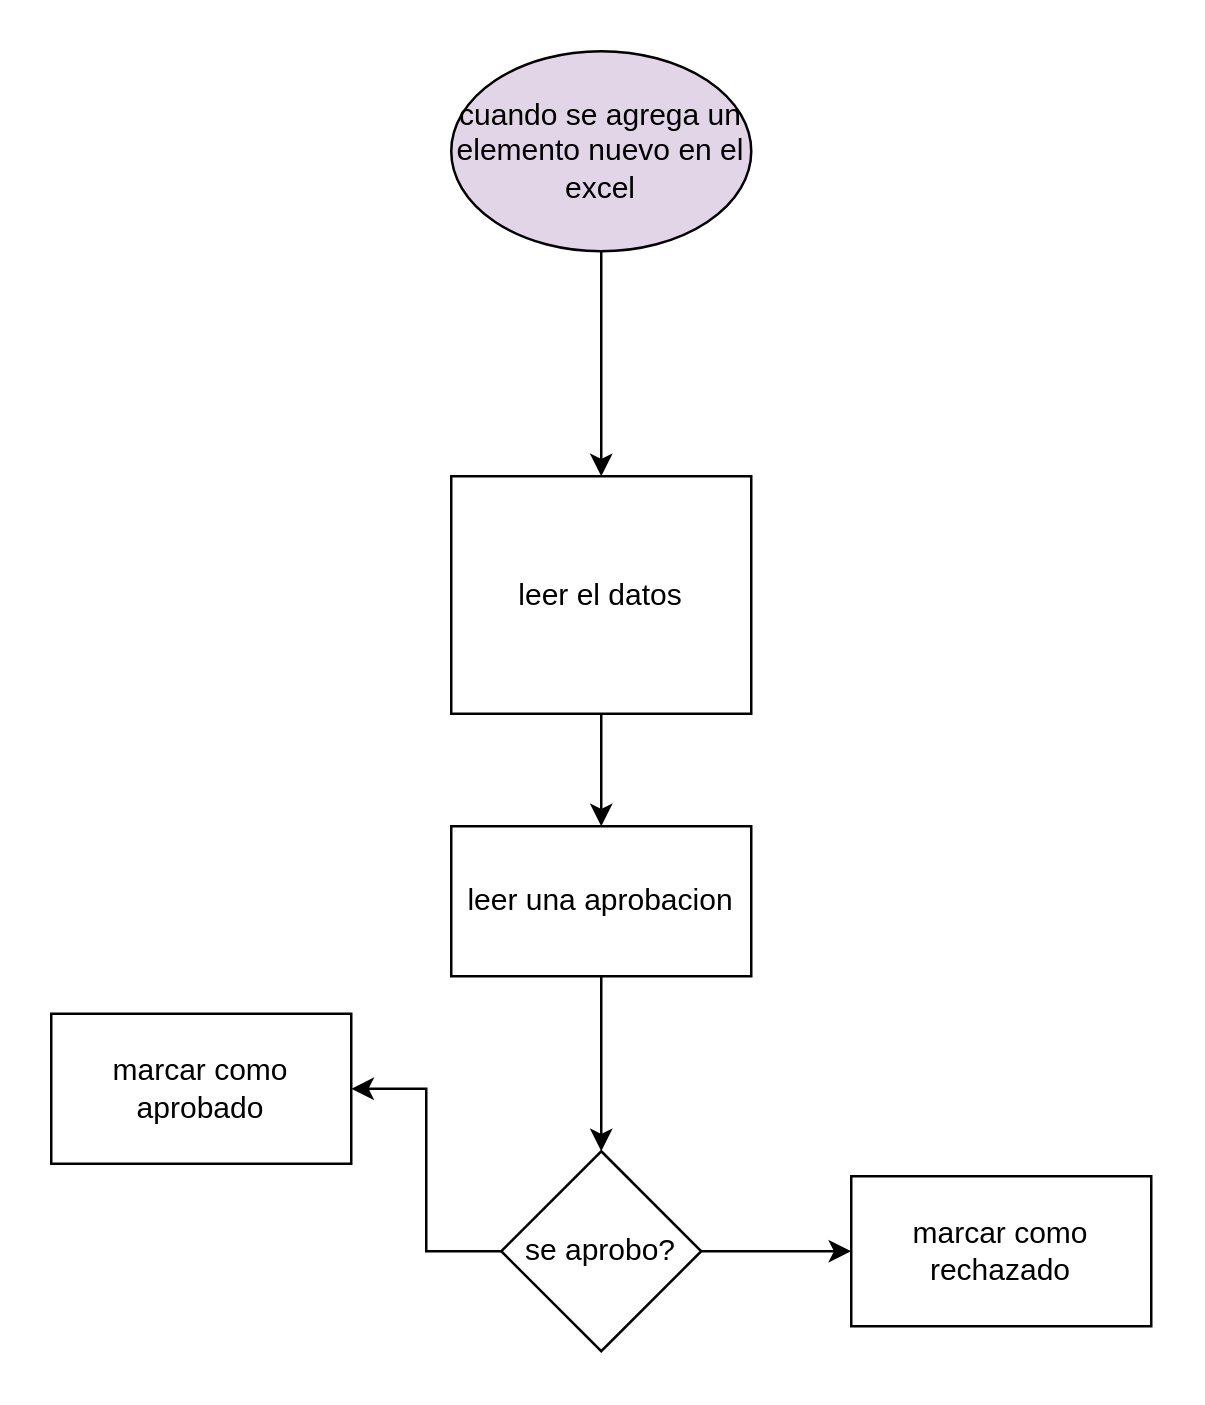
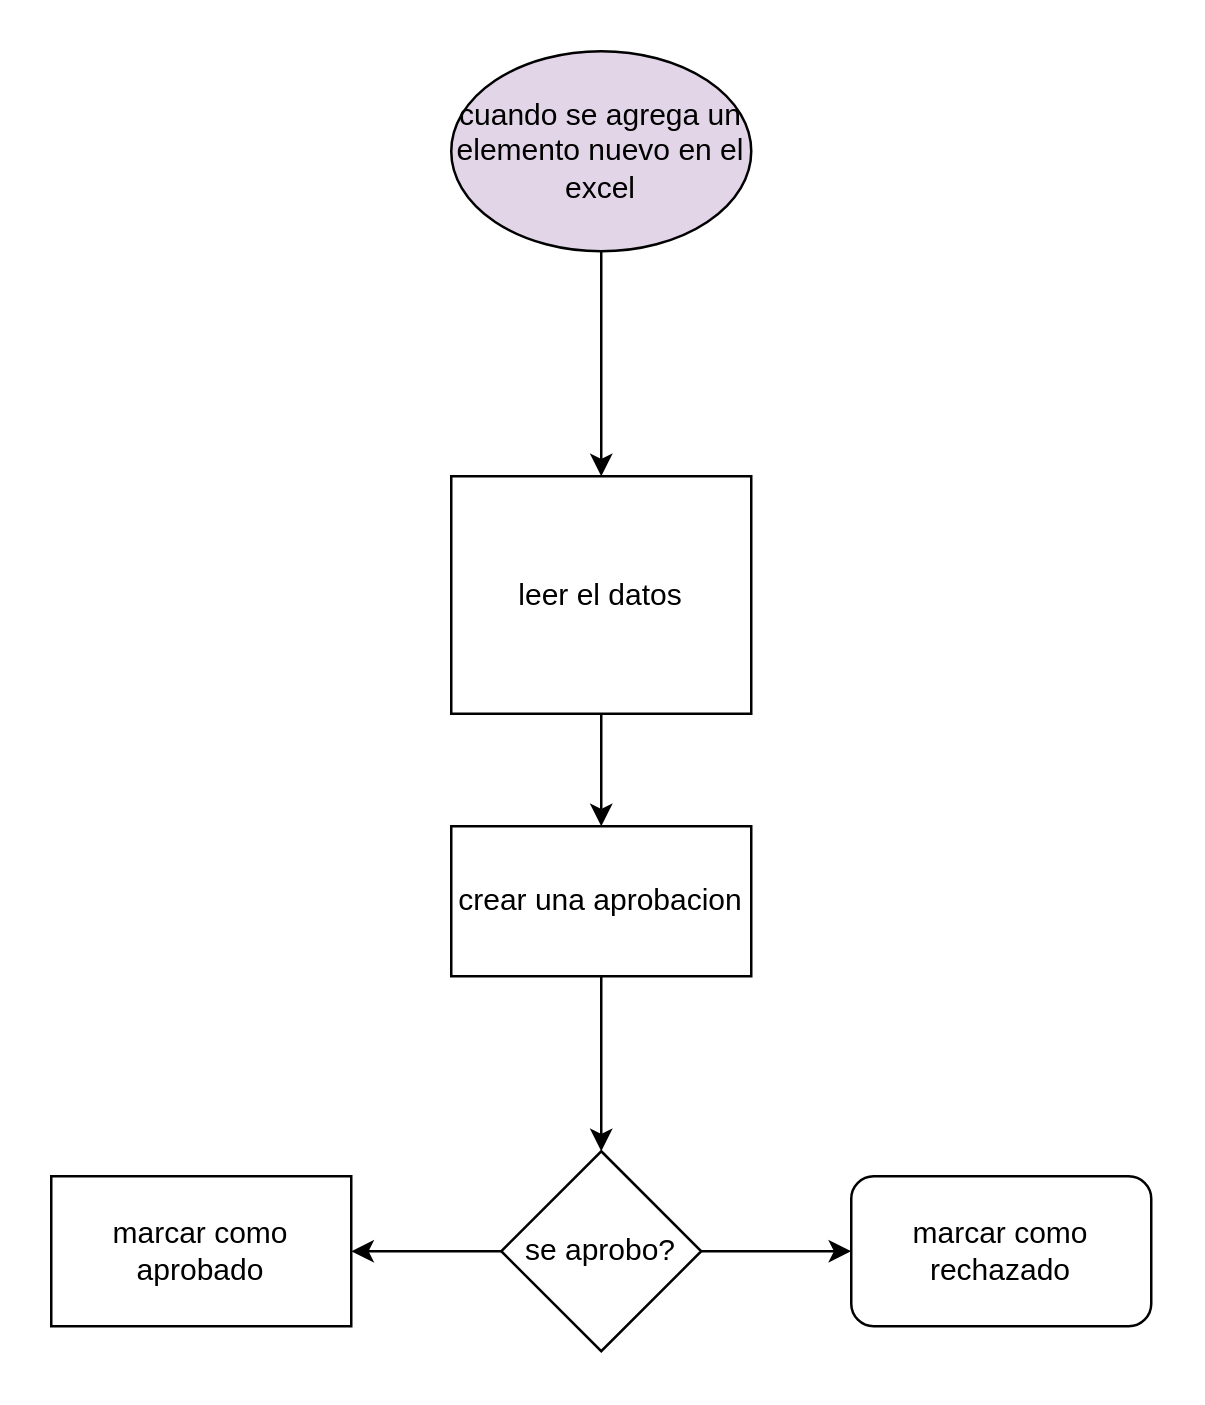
(601, 901) -> (601, 901)
(201, 1089) -> (201, 1251)
(1001, 1251) -> (1001, 1251)
